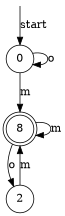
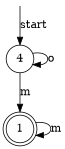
(20, 59) -> (20, 59)
(20, 129) -> (20, 129)
(20, 199) -> none
